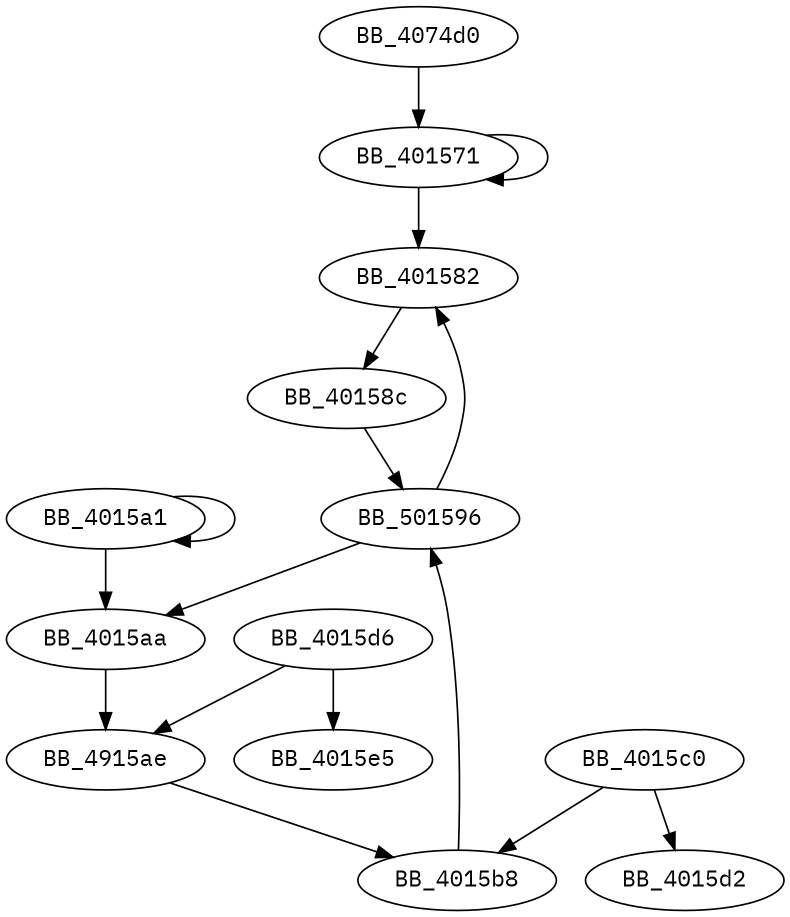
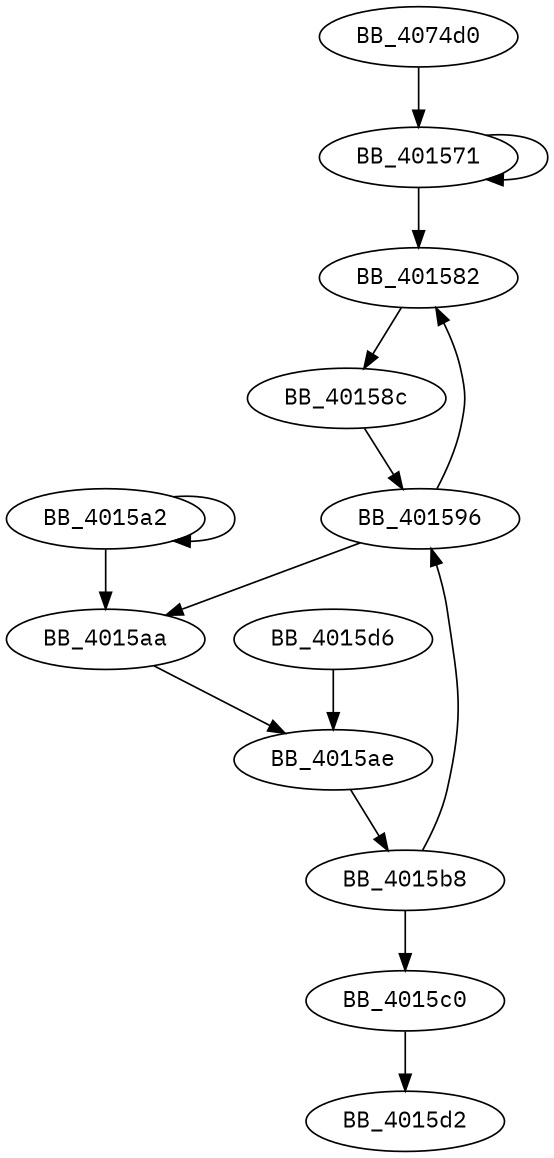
(106, 519) -> (106, 519)
(420, 519) -> (420, 519)
(106, 760) -> (333, 760)
(333, 760) -> none
(558, 816) -> (405, 932)
